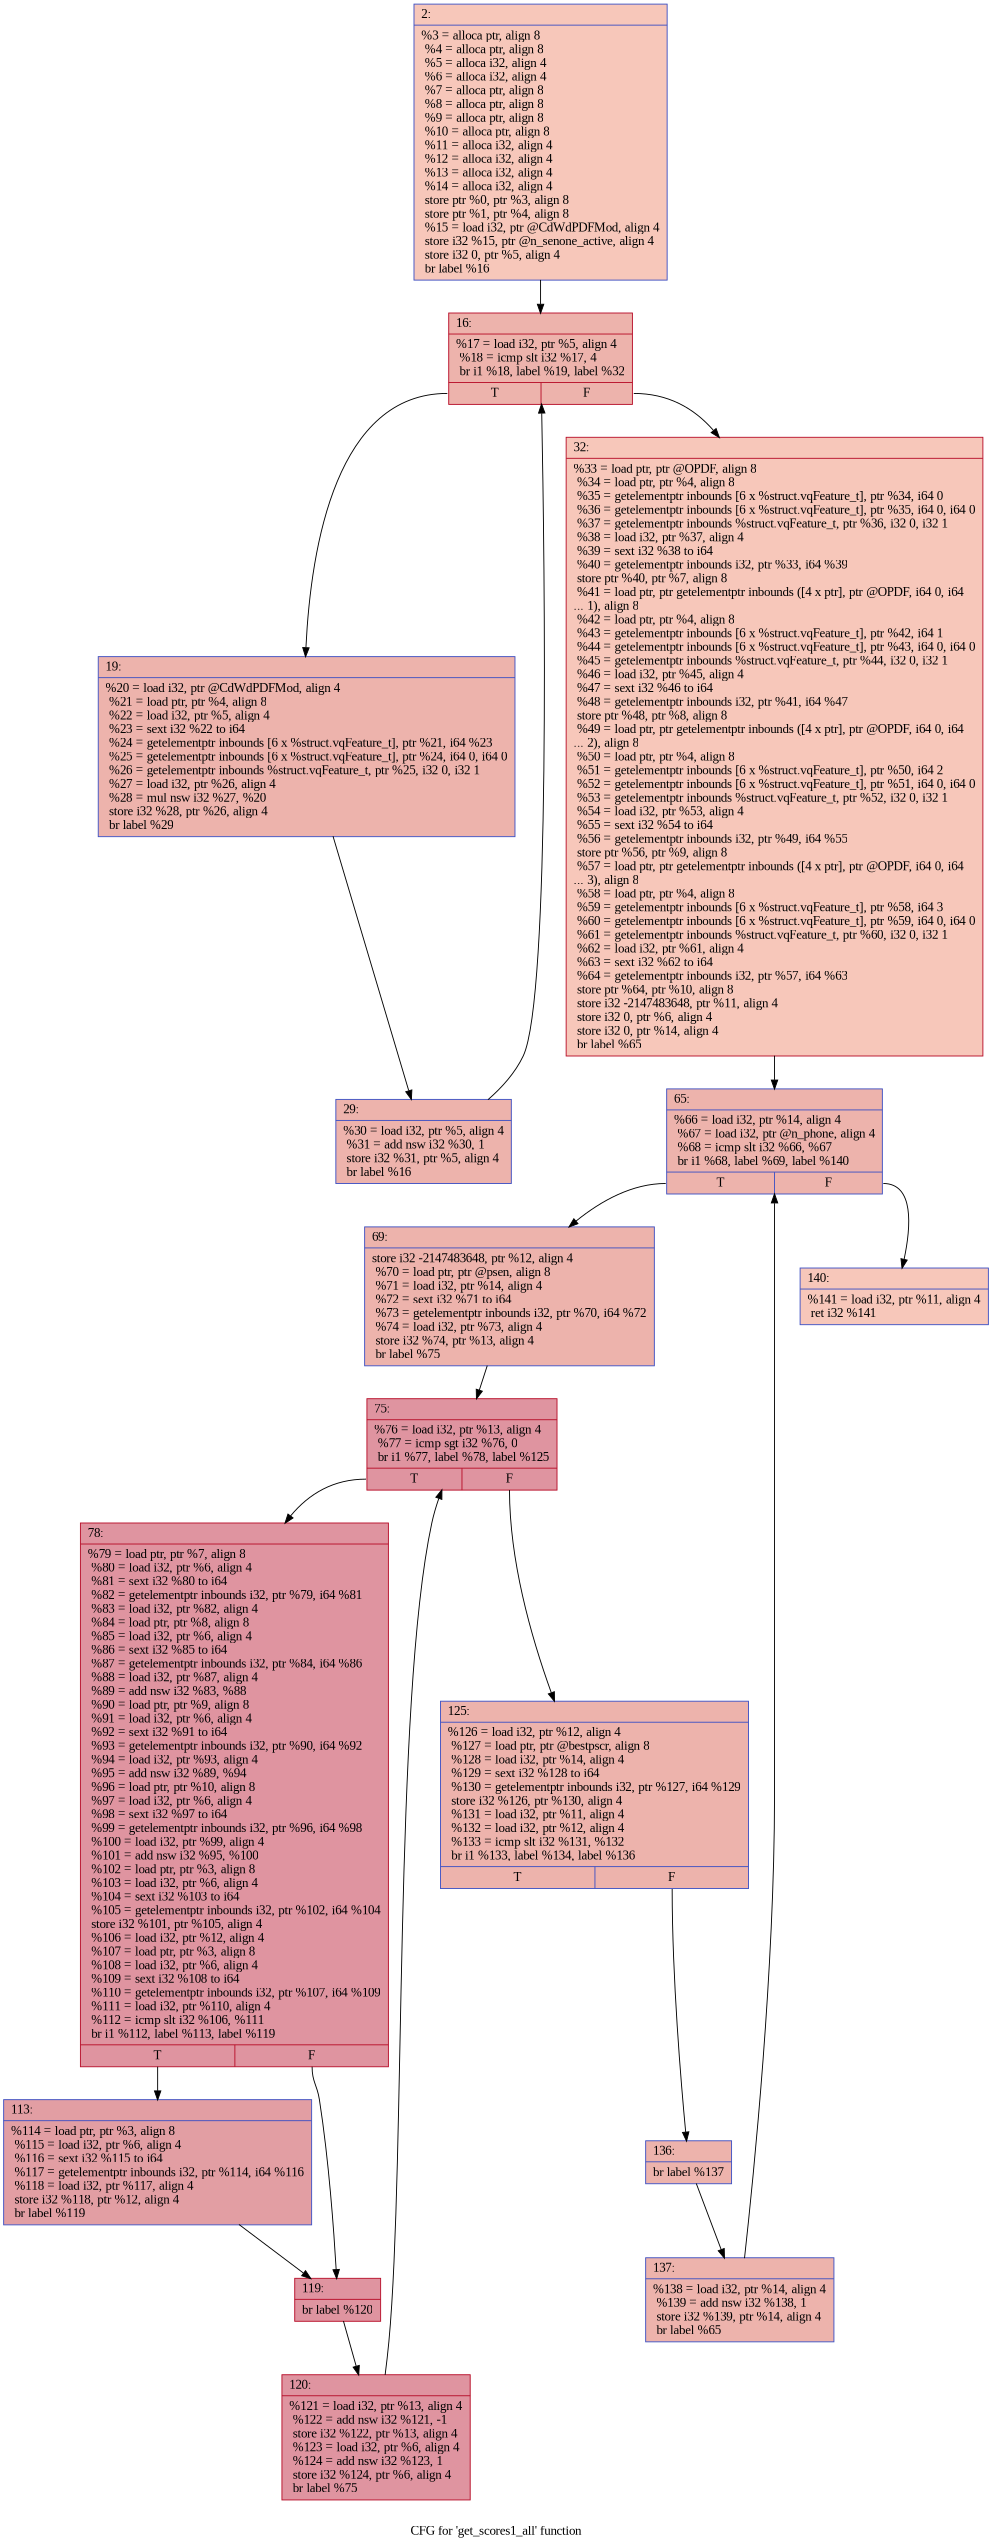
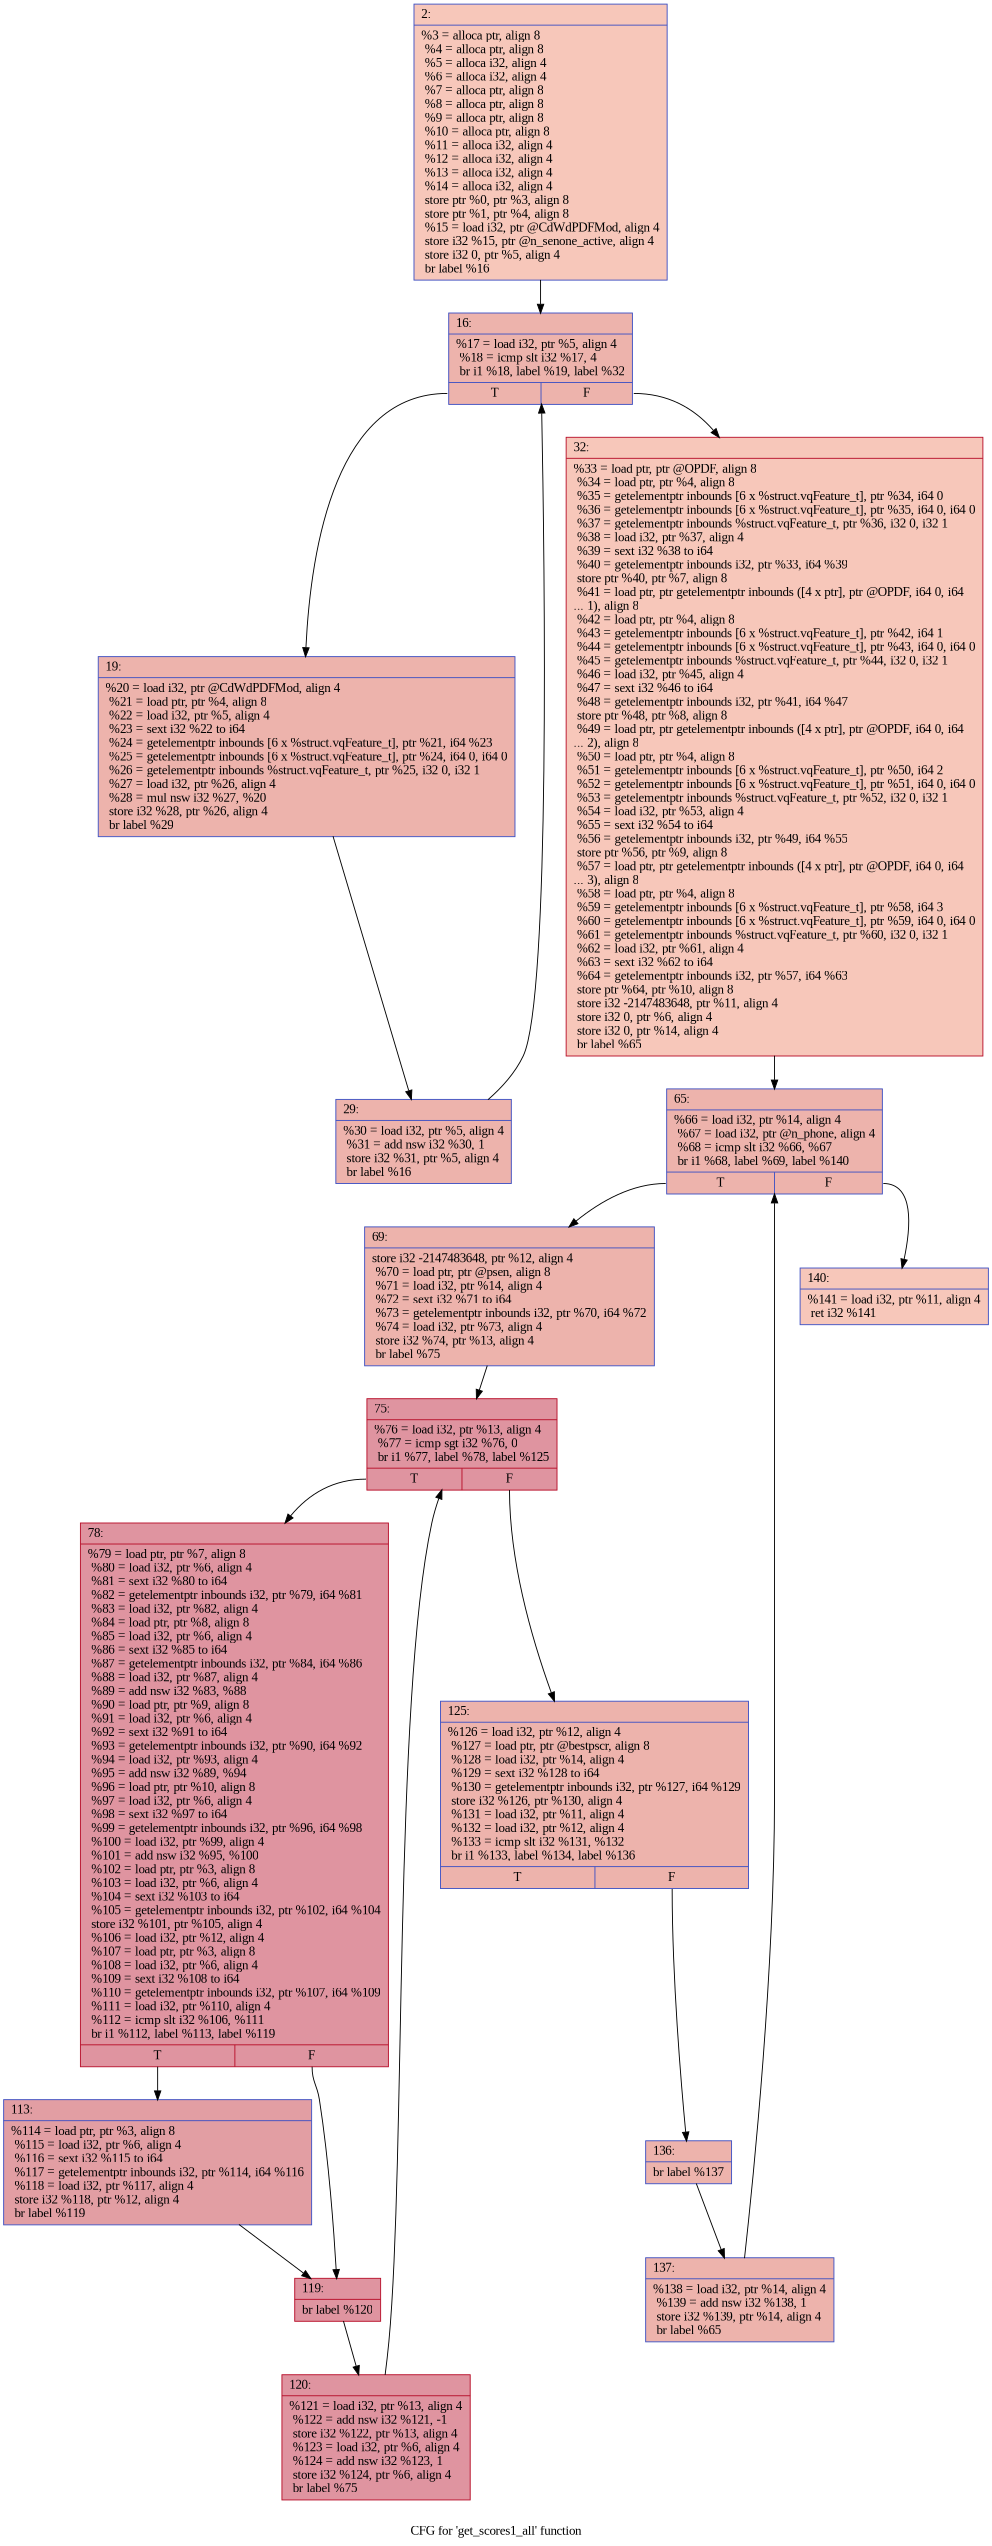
(541, 359) -> (541, 359)
